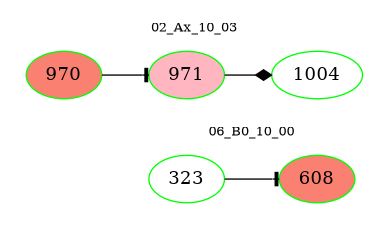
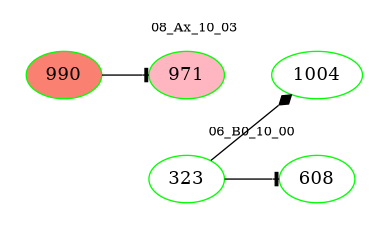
(194, 28) -> (194, 28)
(64, 75) -> (64, 75)
(240, 75) -> (245, 133)
(317, 179) -> (317, 179)
